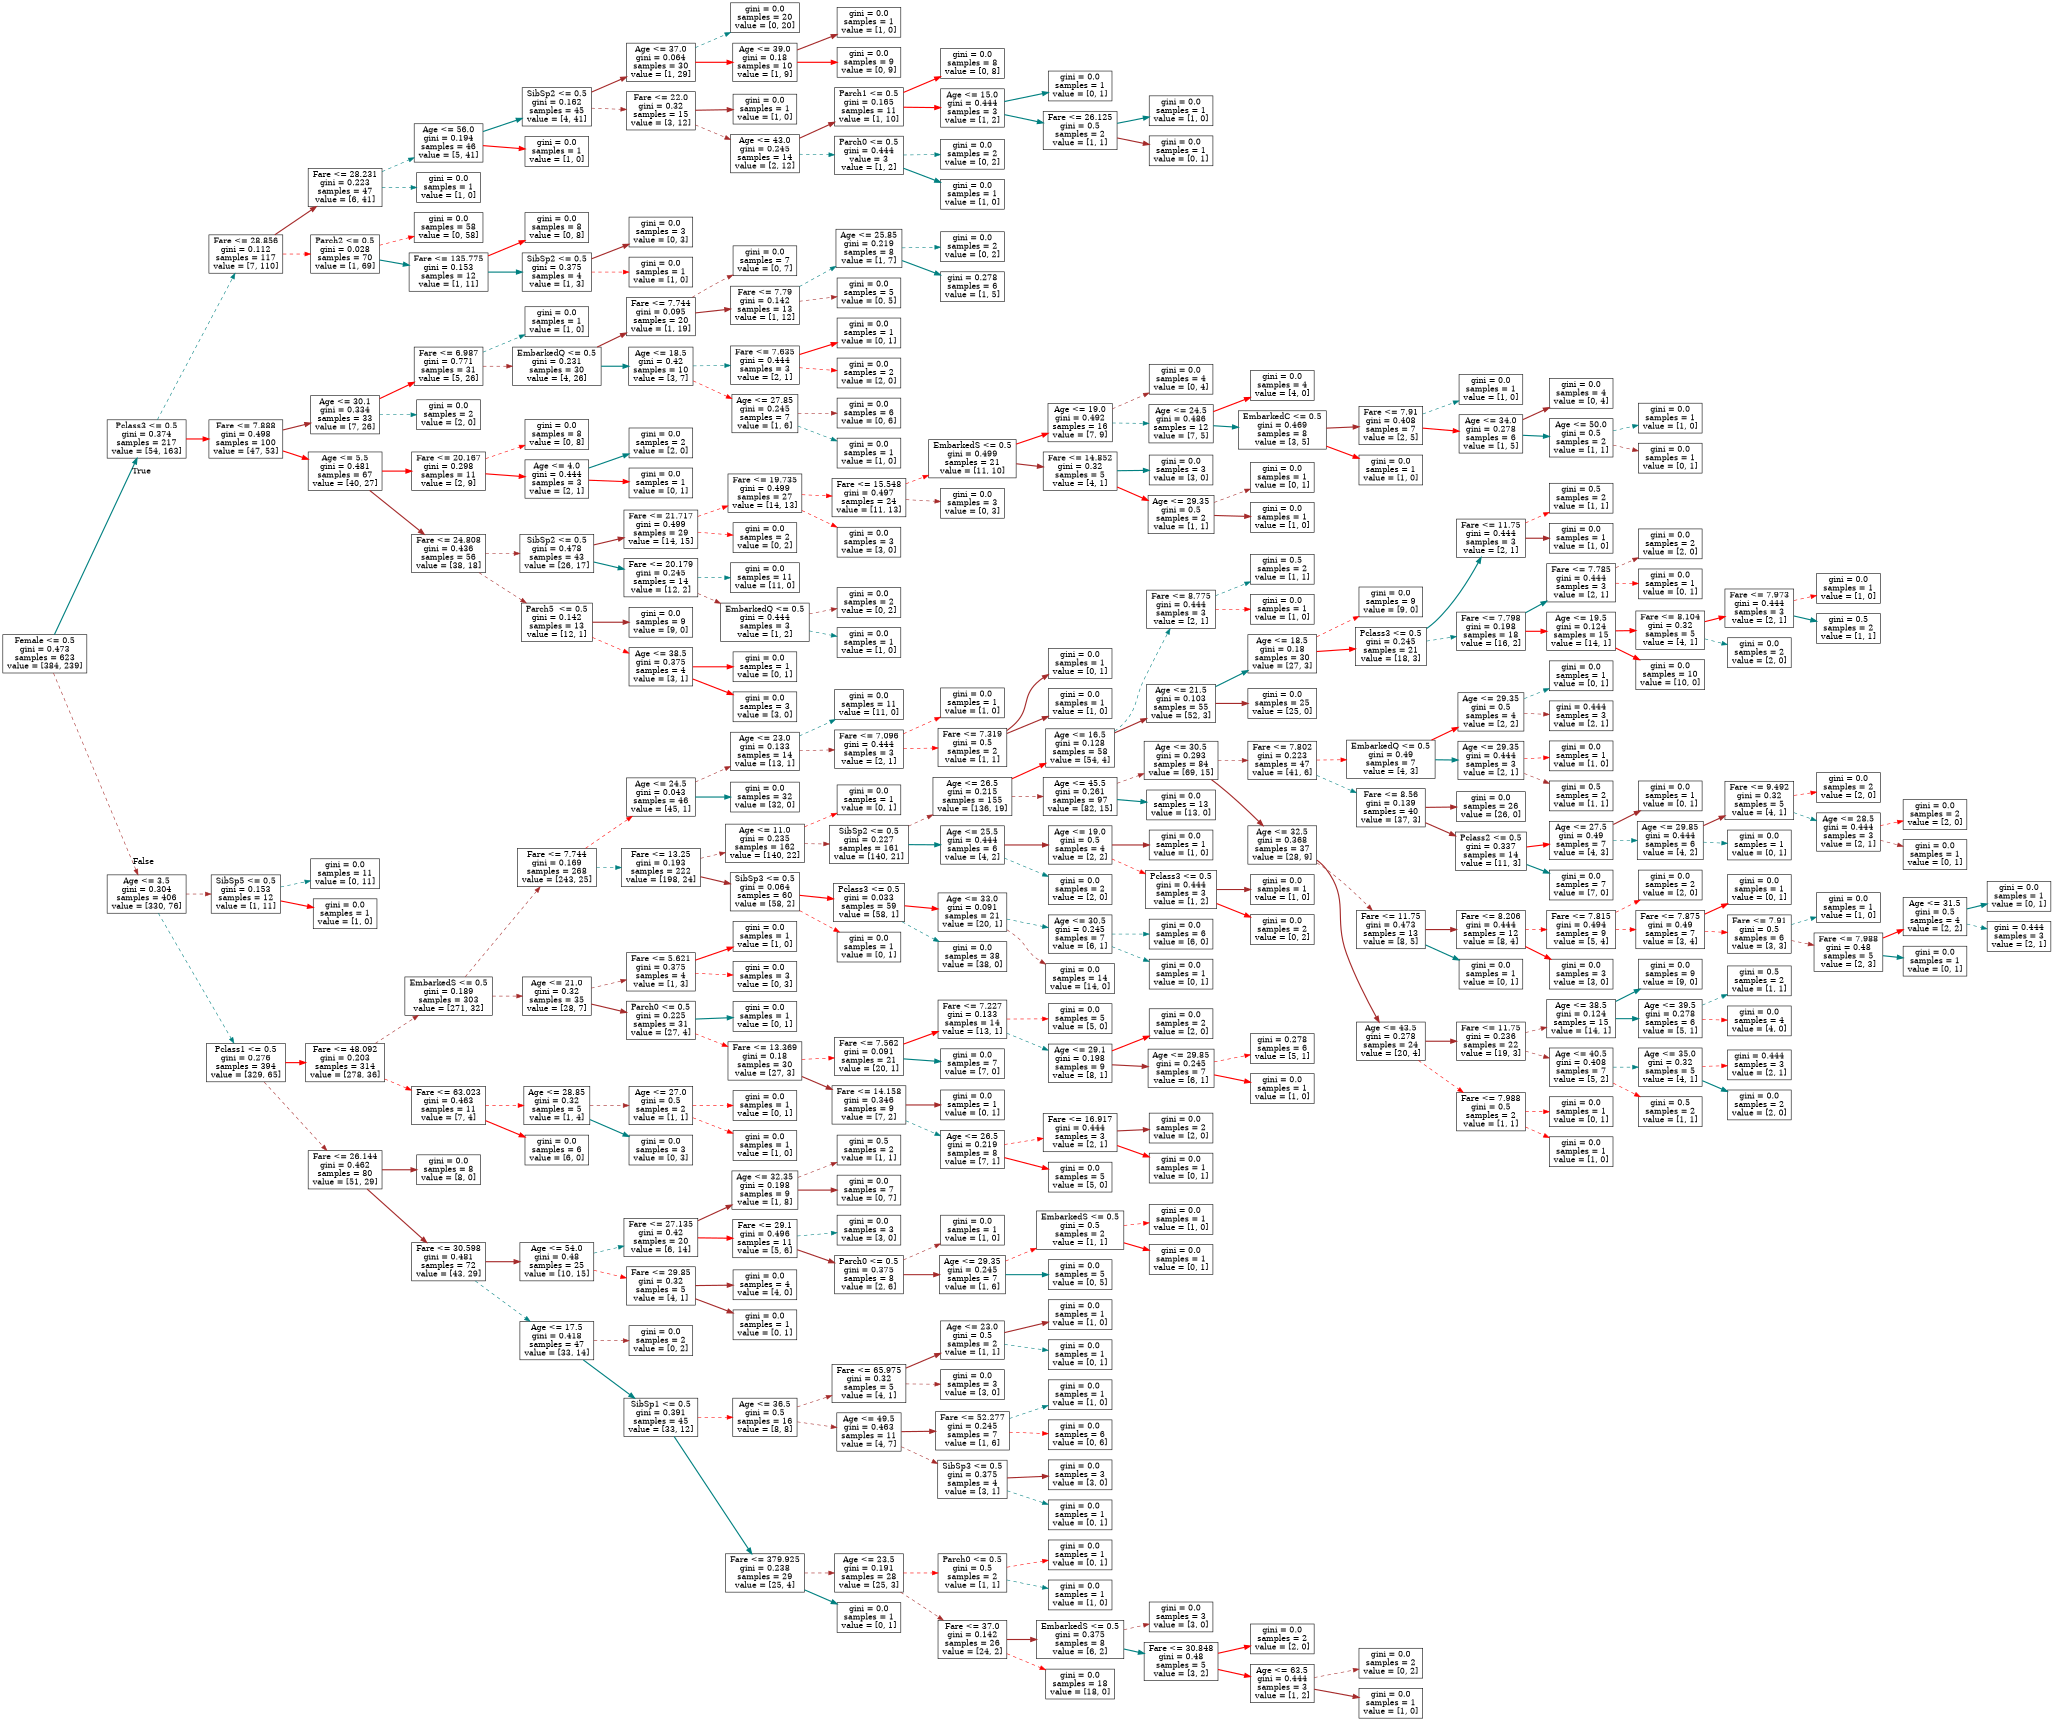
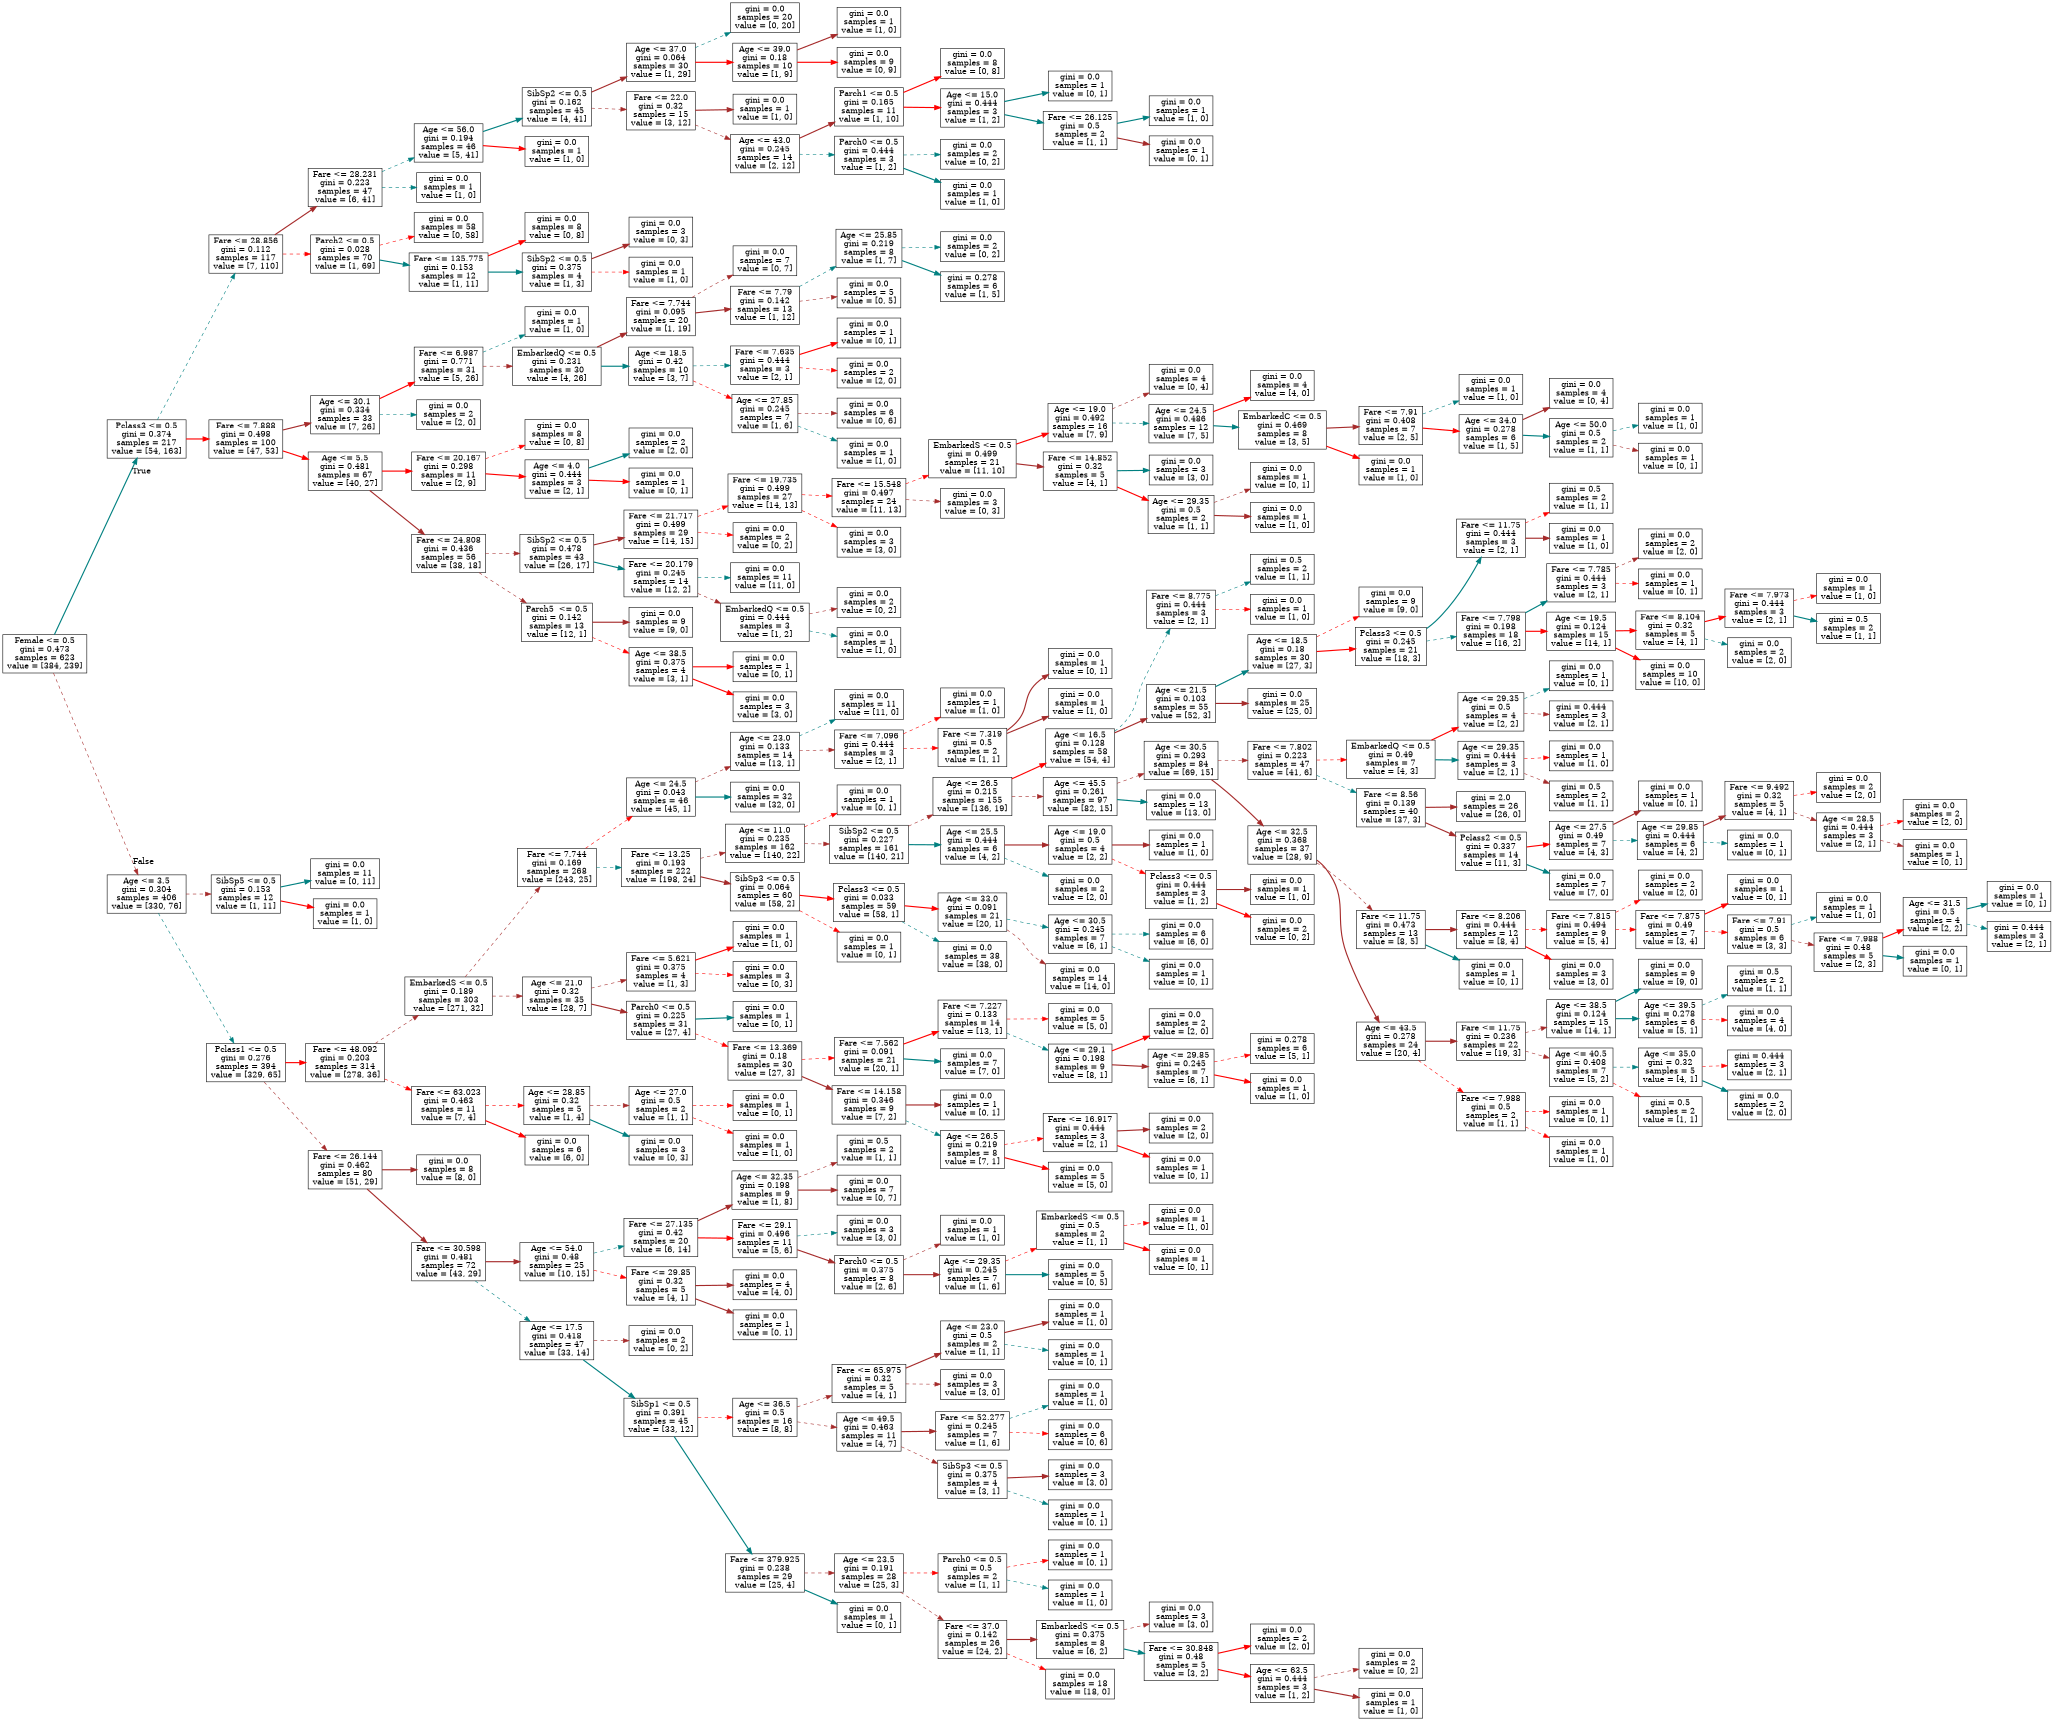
(869, 155) -> (869, 155)
(1491, 807) -> (1491, 807)
(1803, 816) -> (1803, 816)
(293, 884) -> (293, 884)
